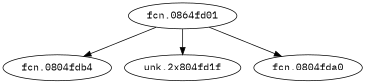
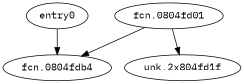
none -> (57, 16)
(183, 16) -> (169, 16)
(308, 68) -> none
